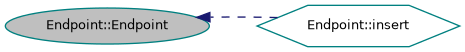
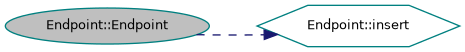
(244, 17) -> (230, 35)
